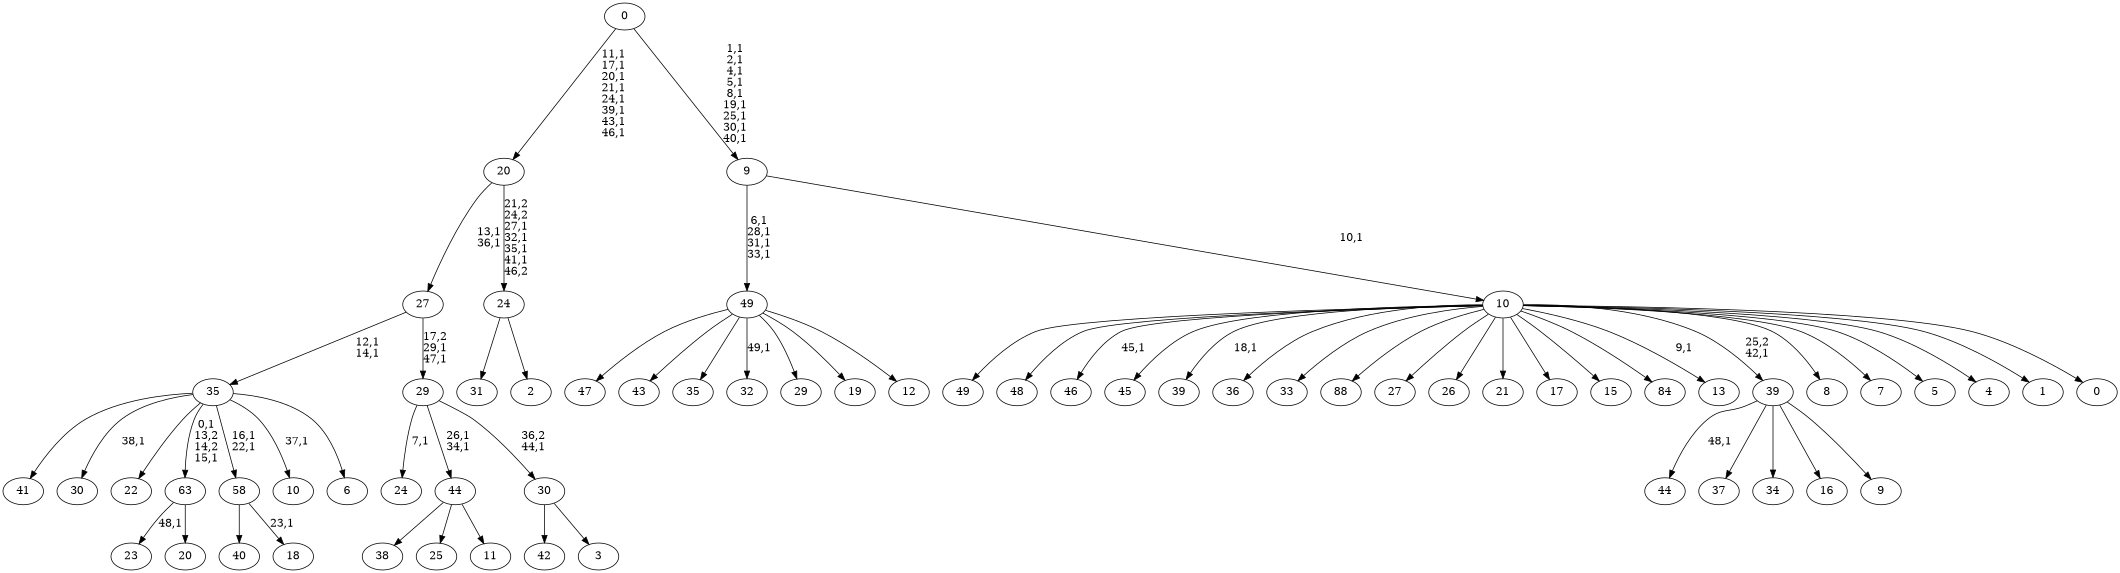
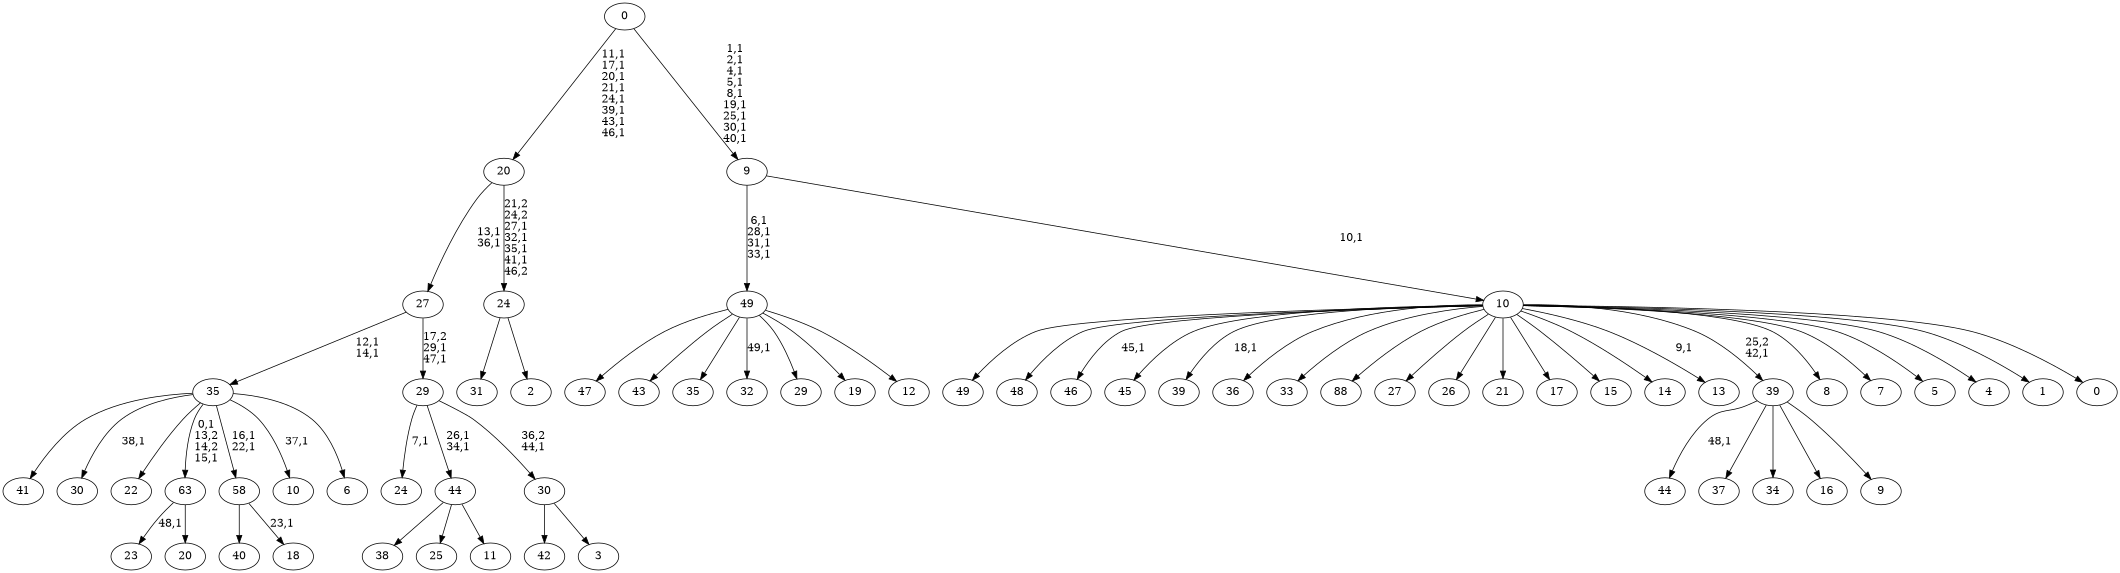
(1665, 392) -> (1665, 392)
